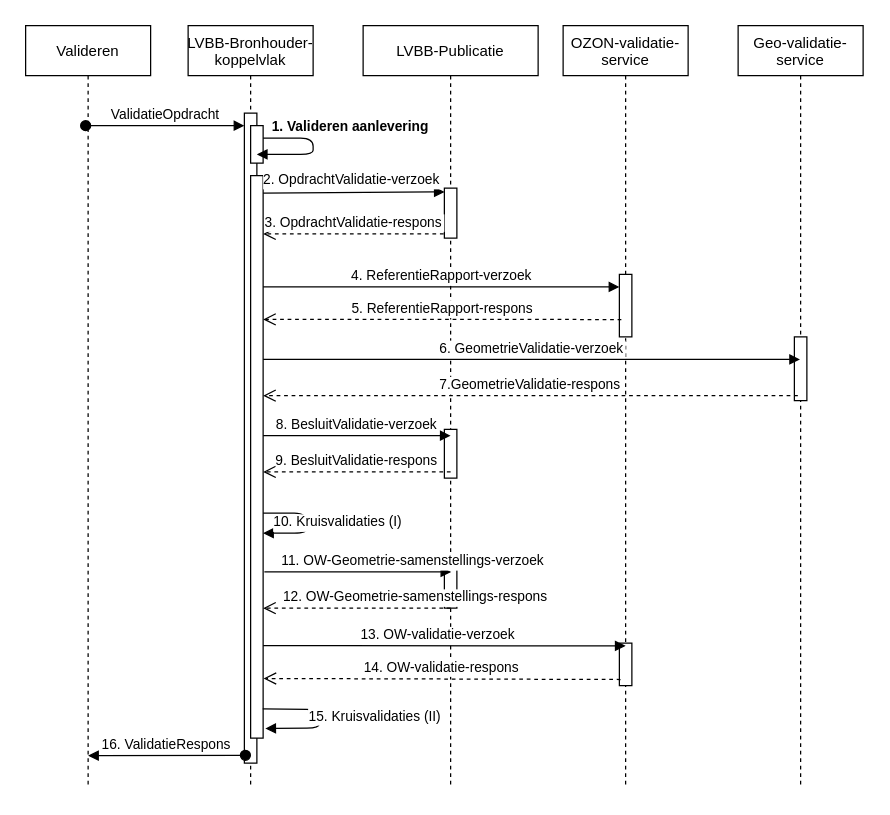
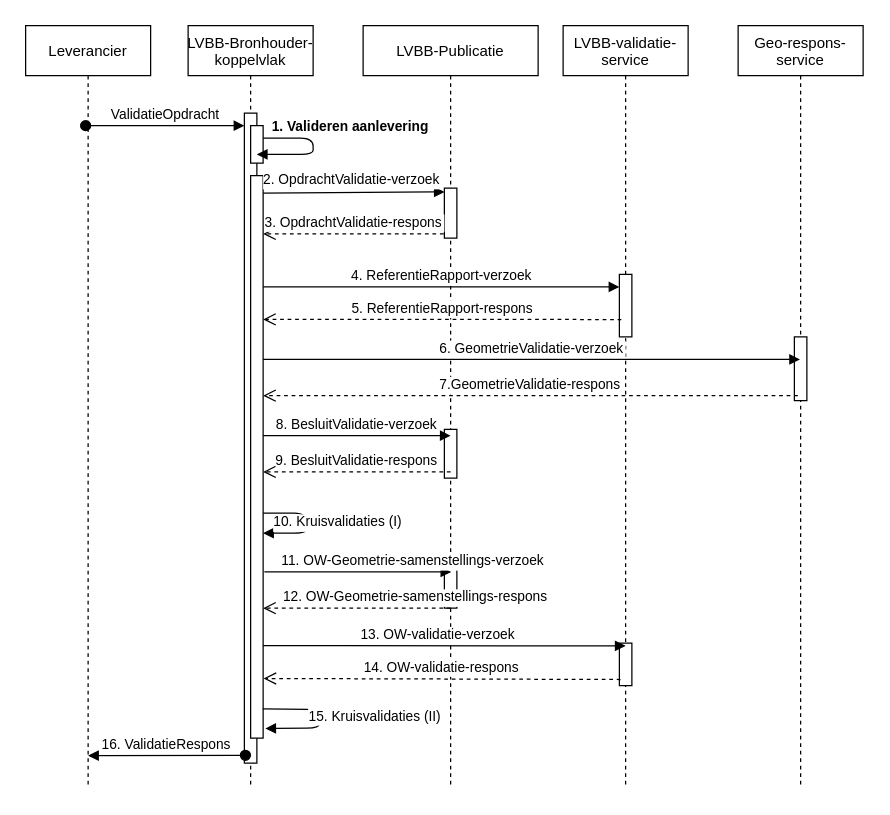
(625, 43) -> (625, 43)
(800, 43) -> (800, 43)
(88, 51) -> (88, 51)
